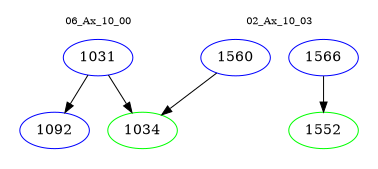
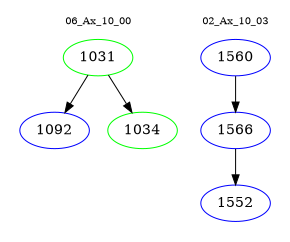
(98, 58) -> (98, 58)
(199, 86) -> (236, 89)
(324, 130) -> (236, 203)
